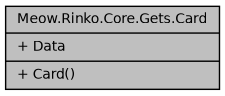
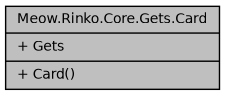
(42, 46) -> (41, 46)
